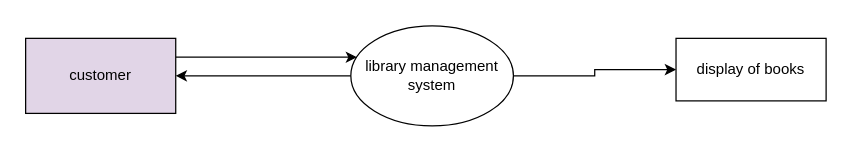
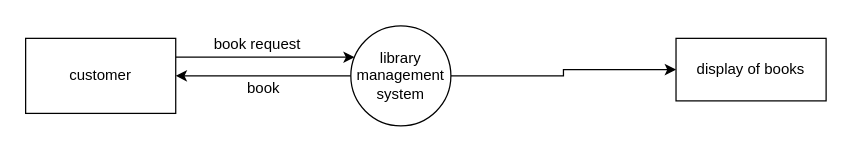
none -> (257, 44)
(101, 76) -> (101, 76)
(432, 76) -> (401, 76)
none -> (263, 88)
